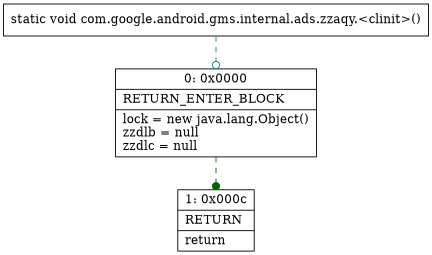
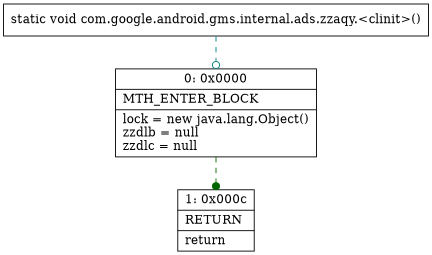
(204, 99) -> (191, 99)
